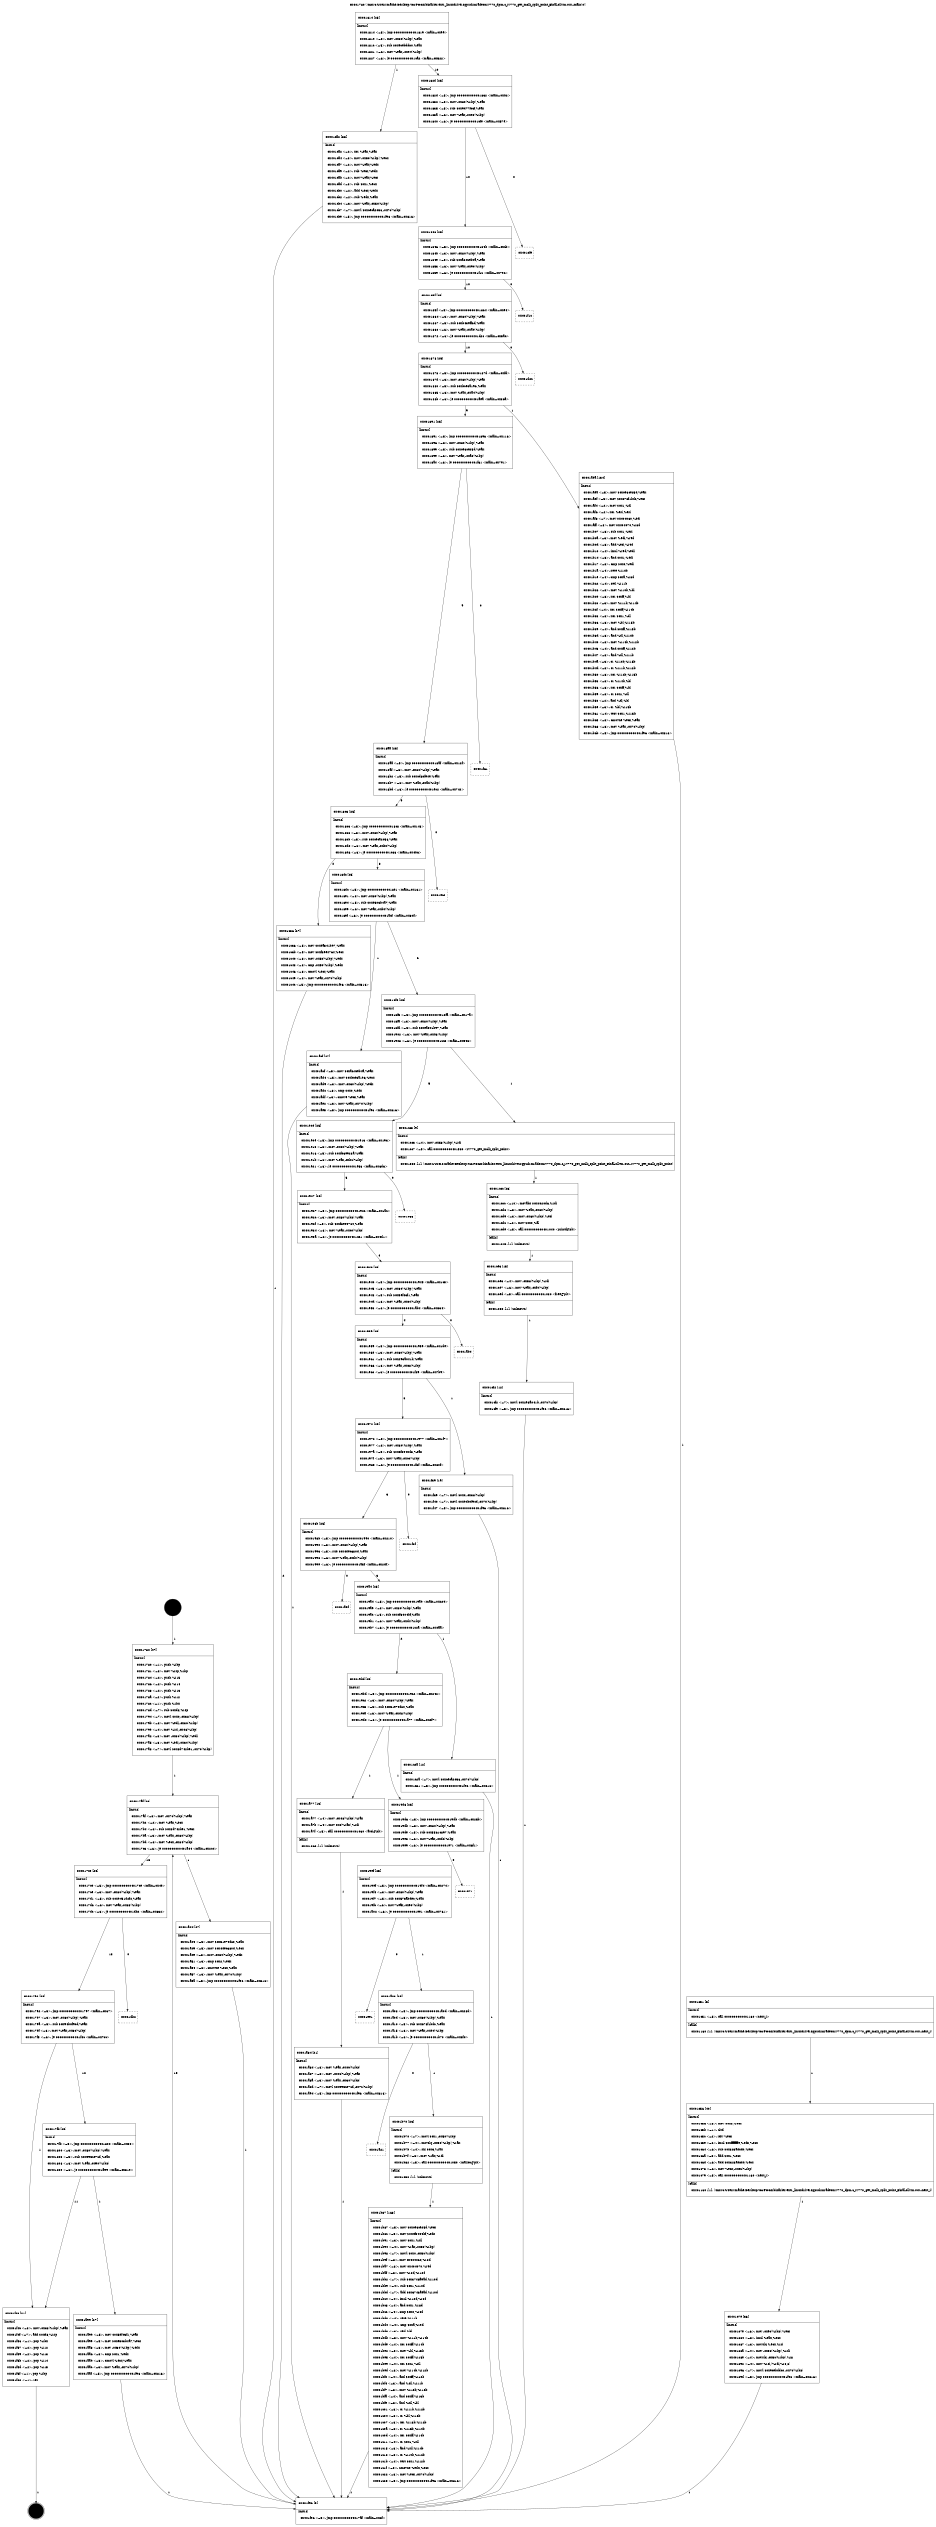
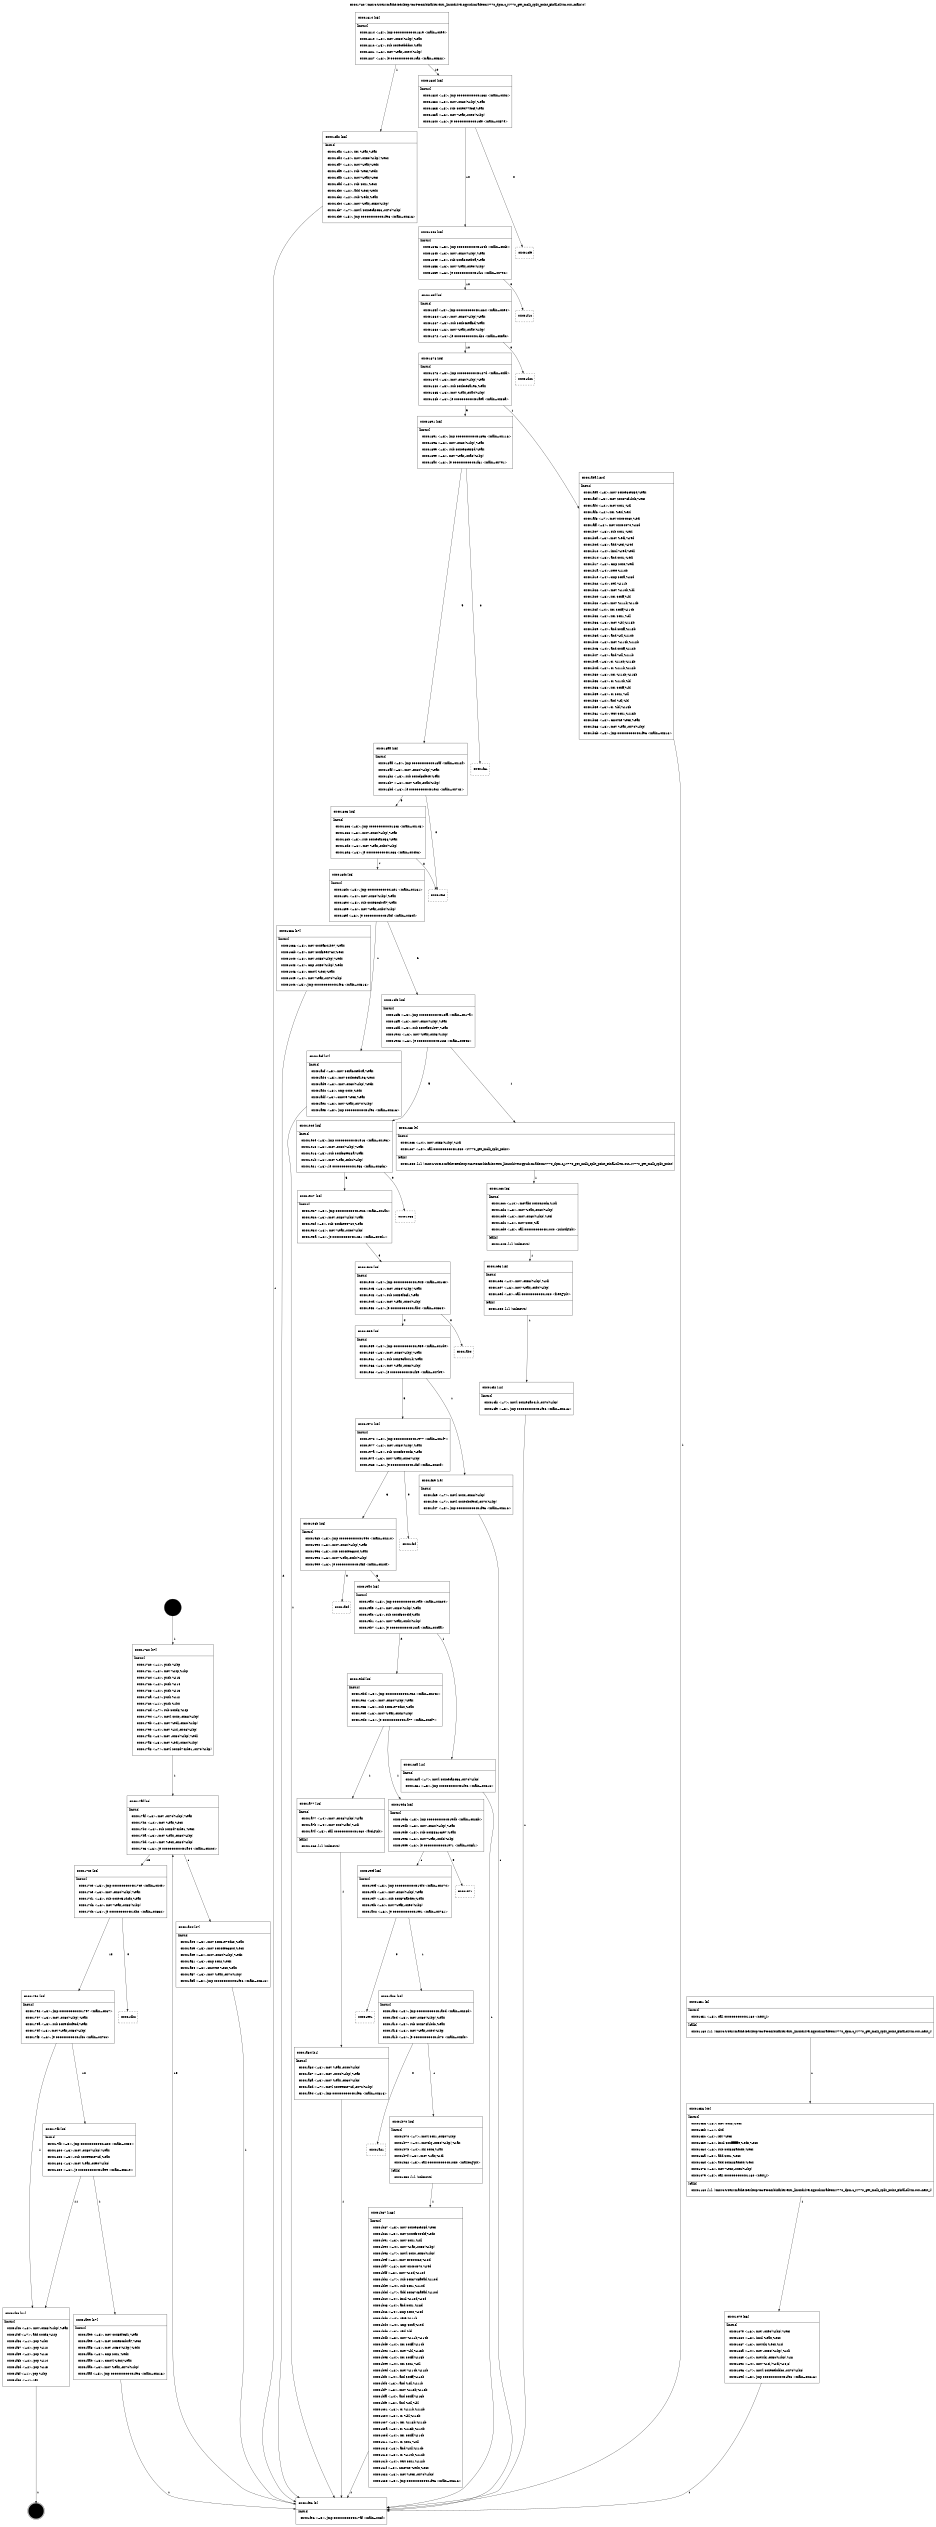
(379, 864) -> (379, 864)
(320, 889) -> (428, 872)
none -> (421, 1857)
